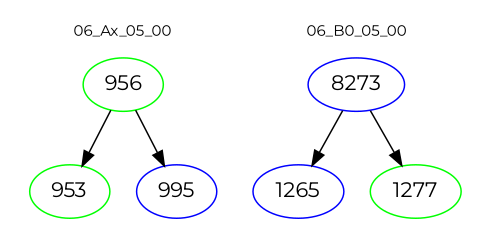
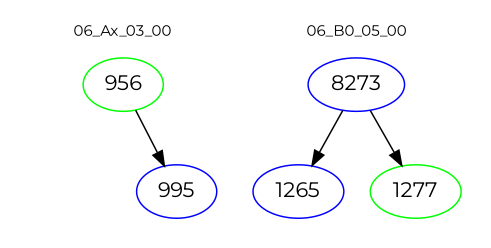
(123, 32) -> (123, 32)
(70, 192) -> none
